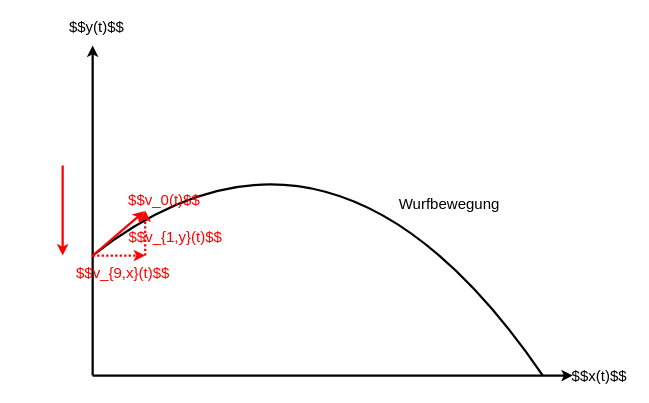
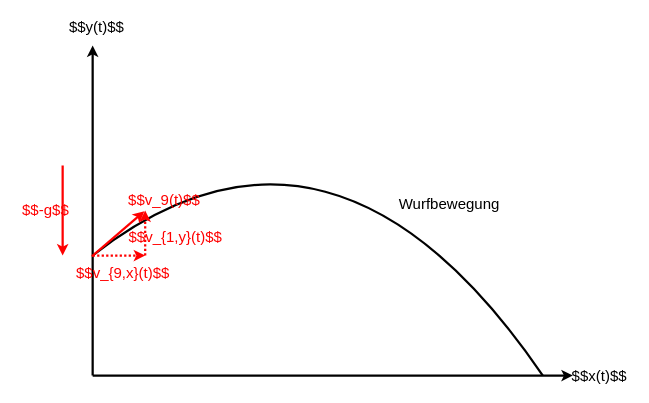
(164, 199) -> (164, 199)
none -> (45, 210)
